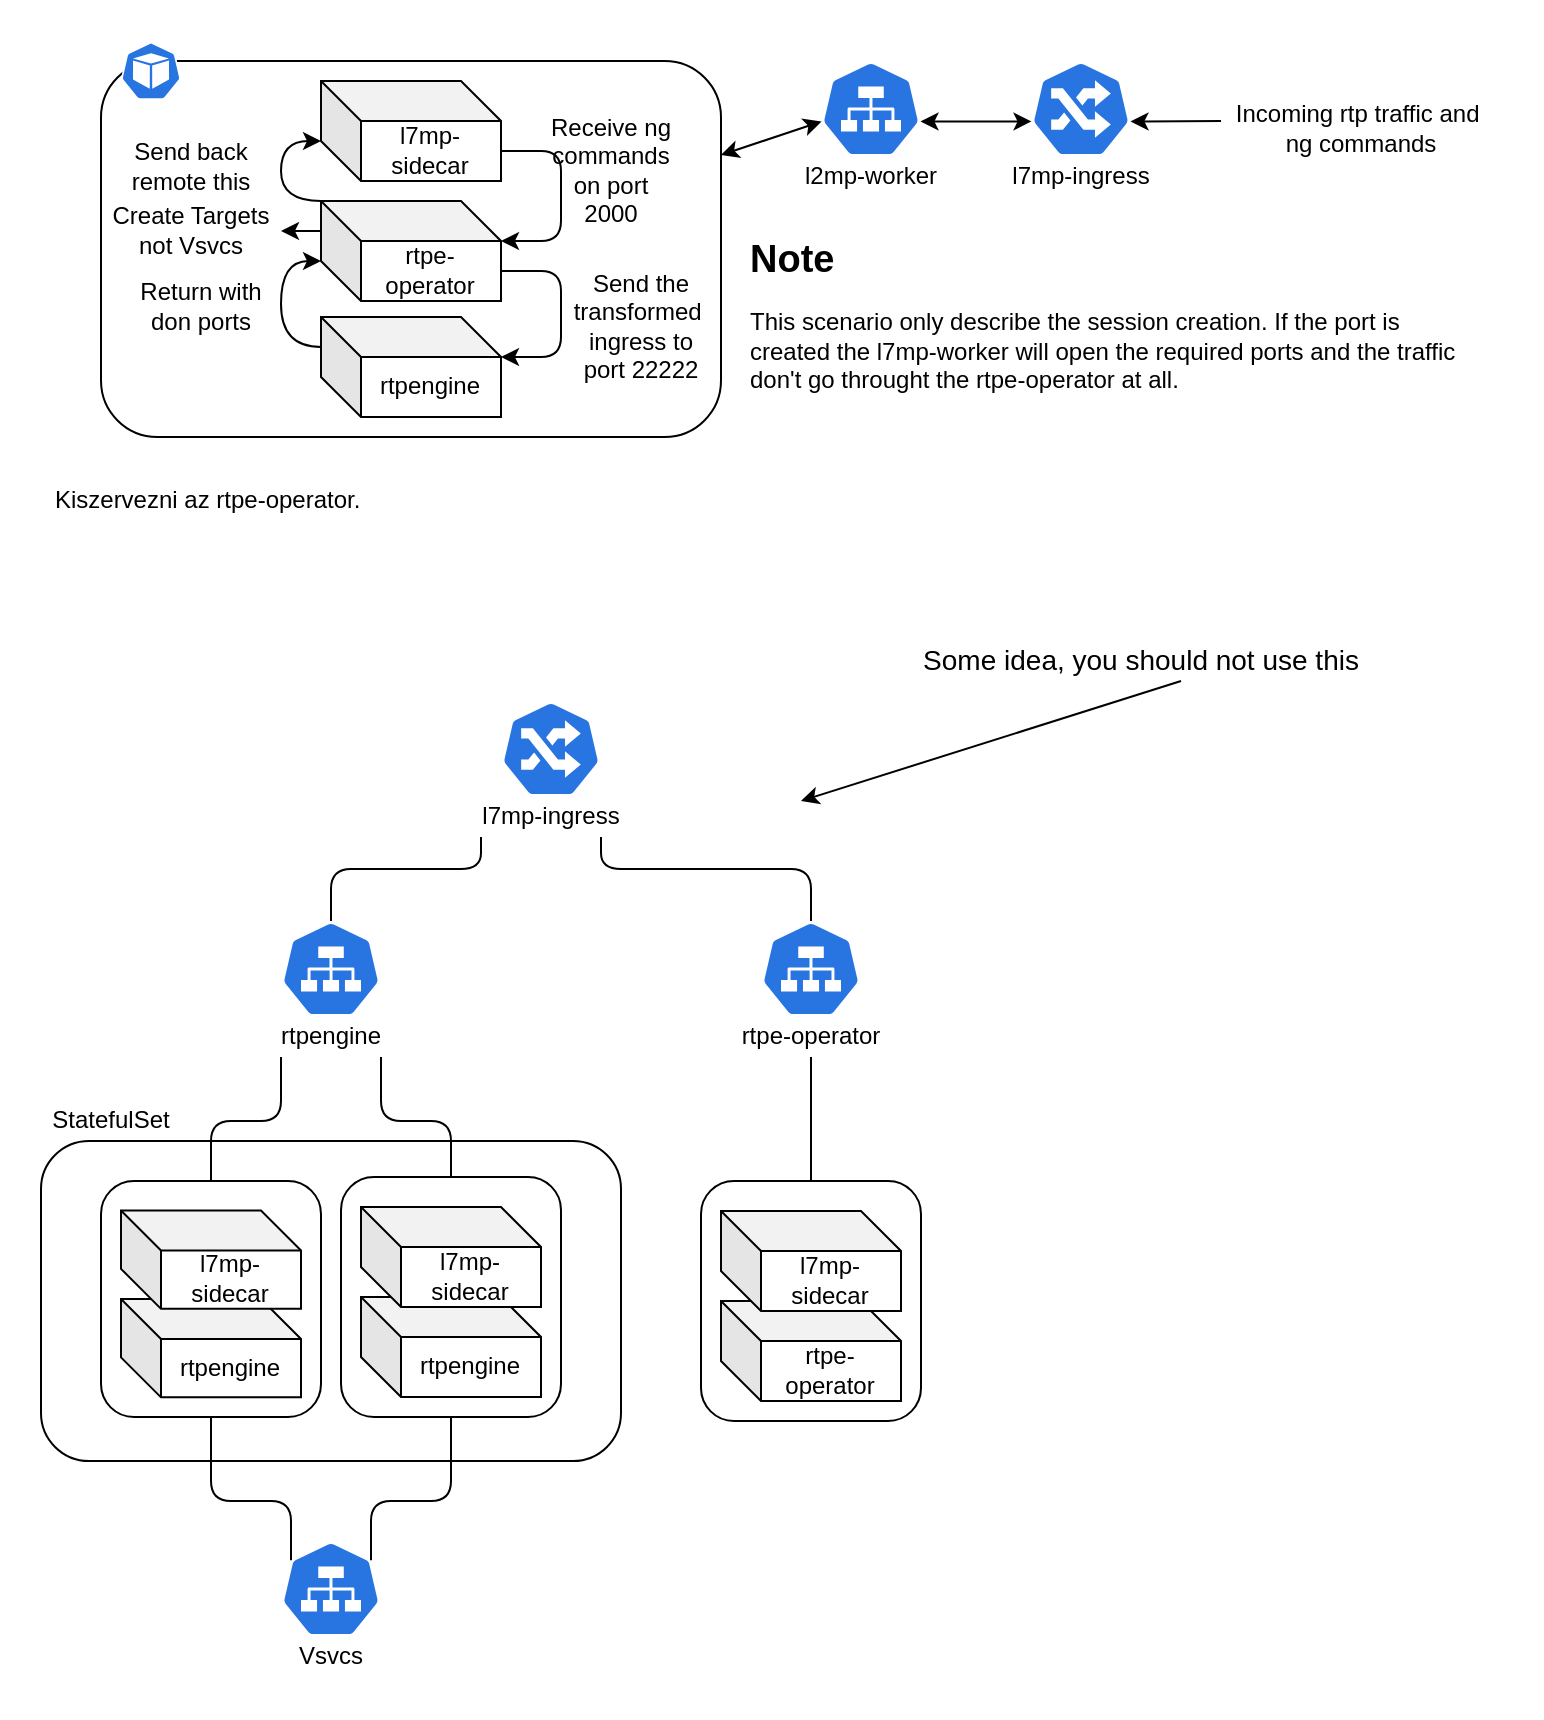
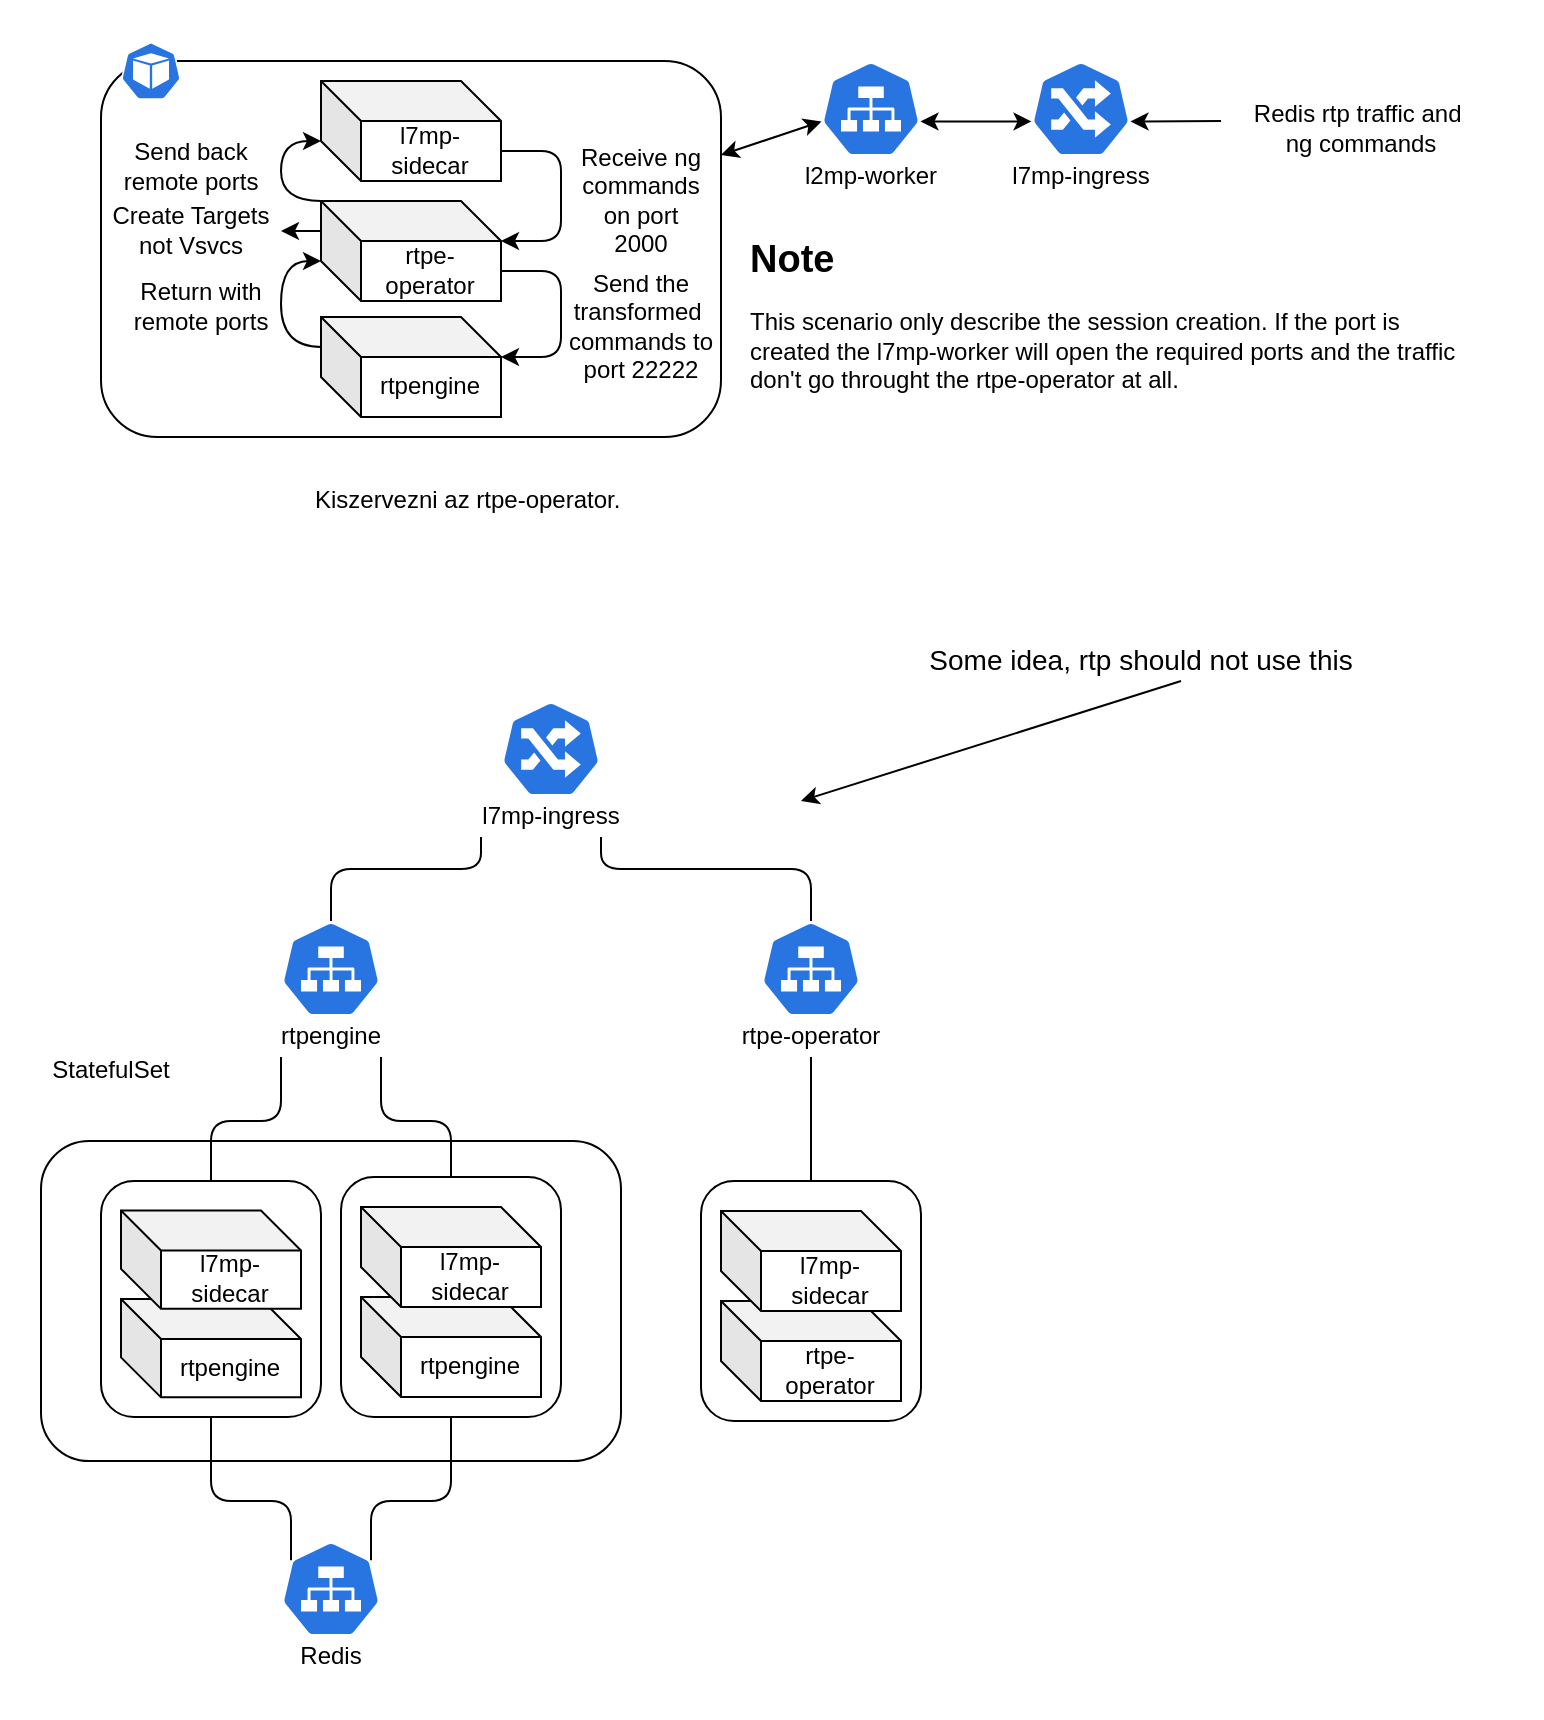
(1362, 129) -> (1362, 129)
(192, 167) -> (192, 167)
(611, 171) -> (641, 201)
(202, 307) -> (202, 307)
(642, 327) -> (642, 327)
(211, 501) -> (471, 501)
(1142, 661) -> (1142, 661)
(111, 1121) -> (111, 1071)
(332, 1657) -> (332, 1657)
